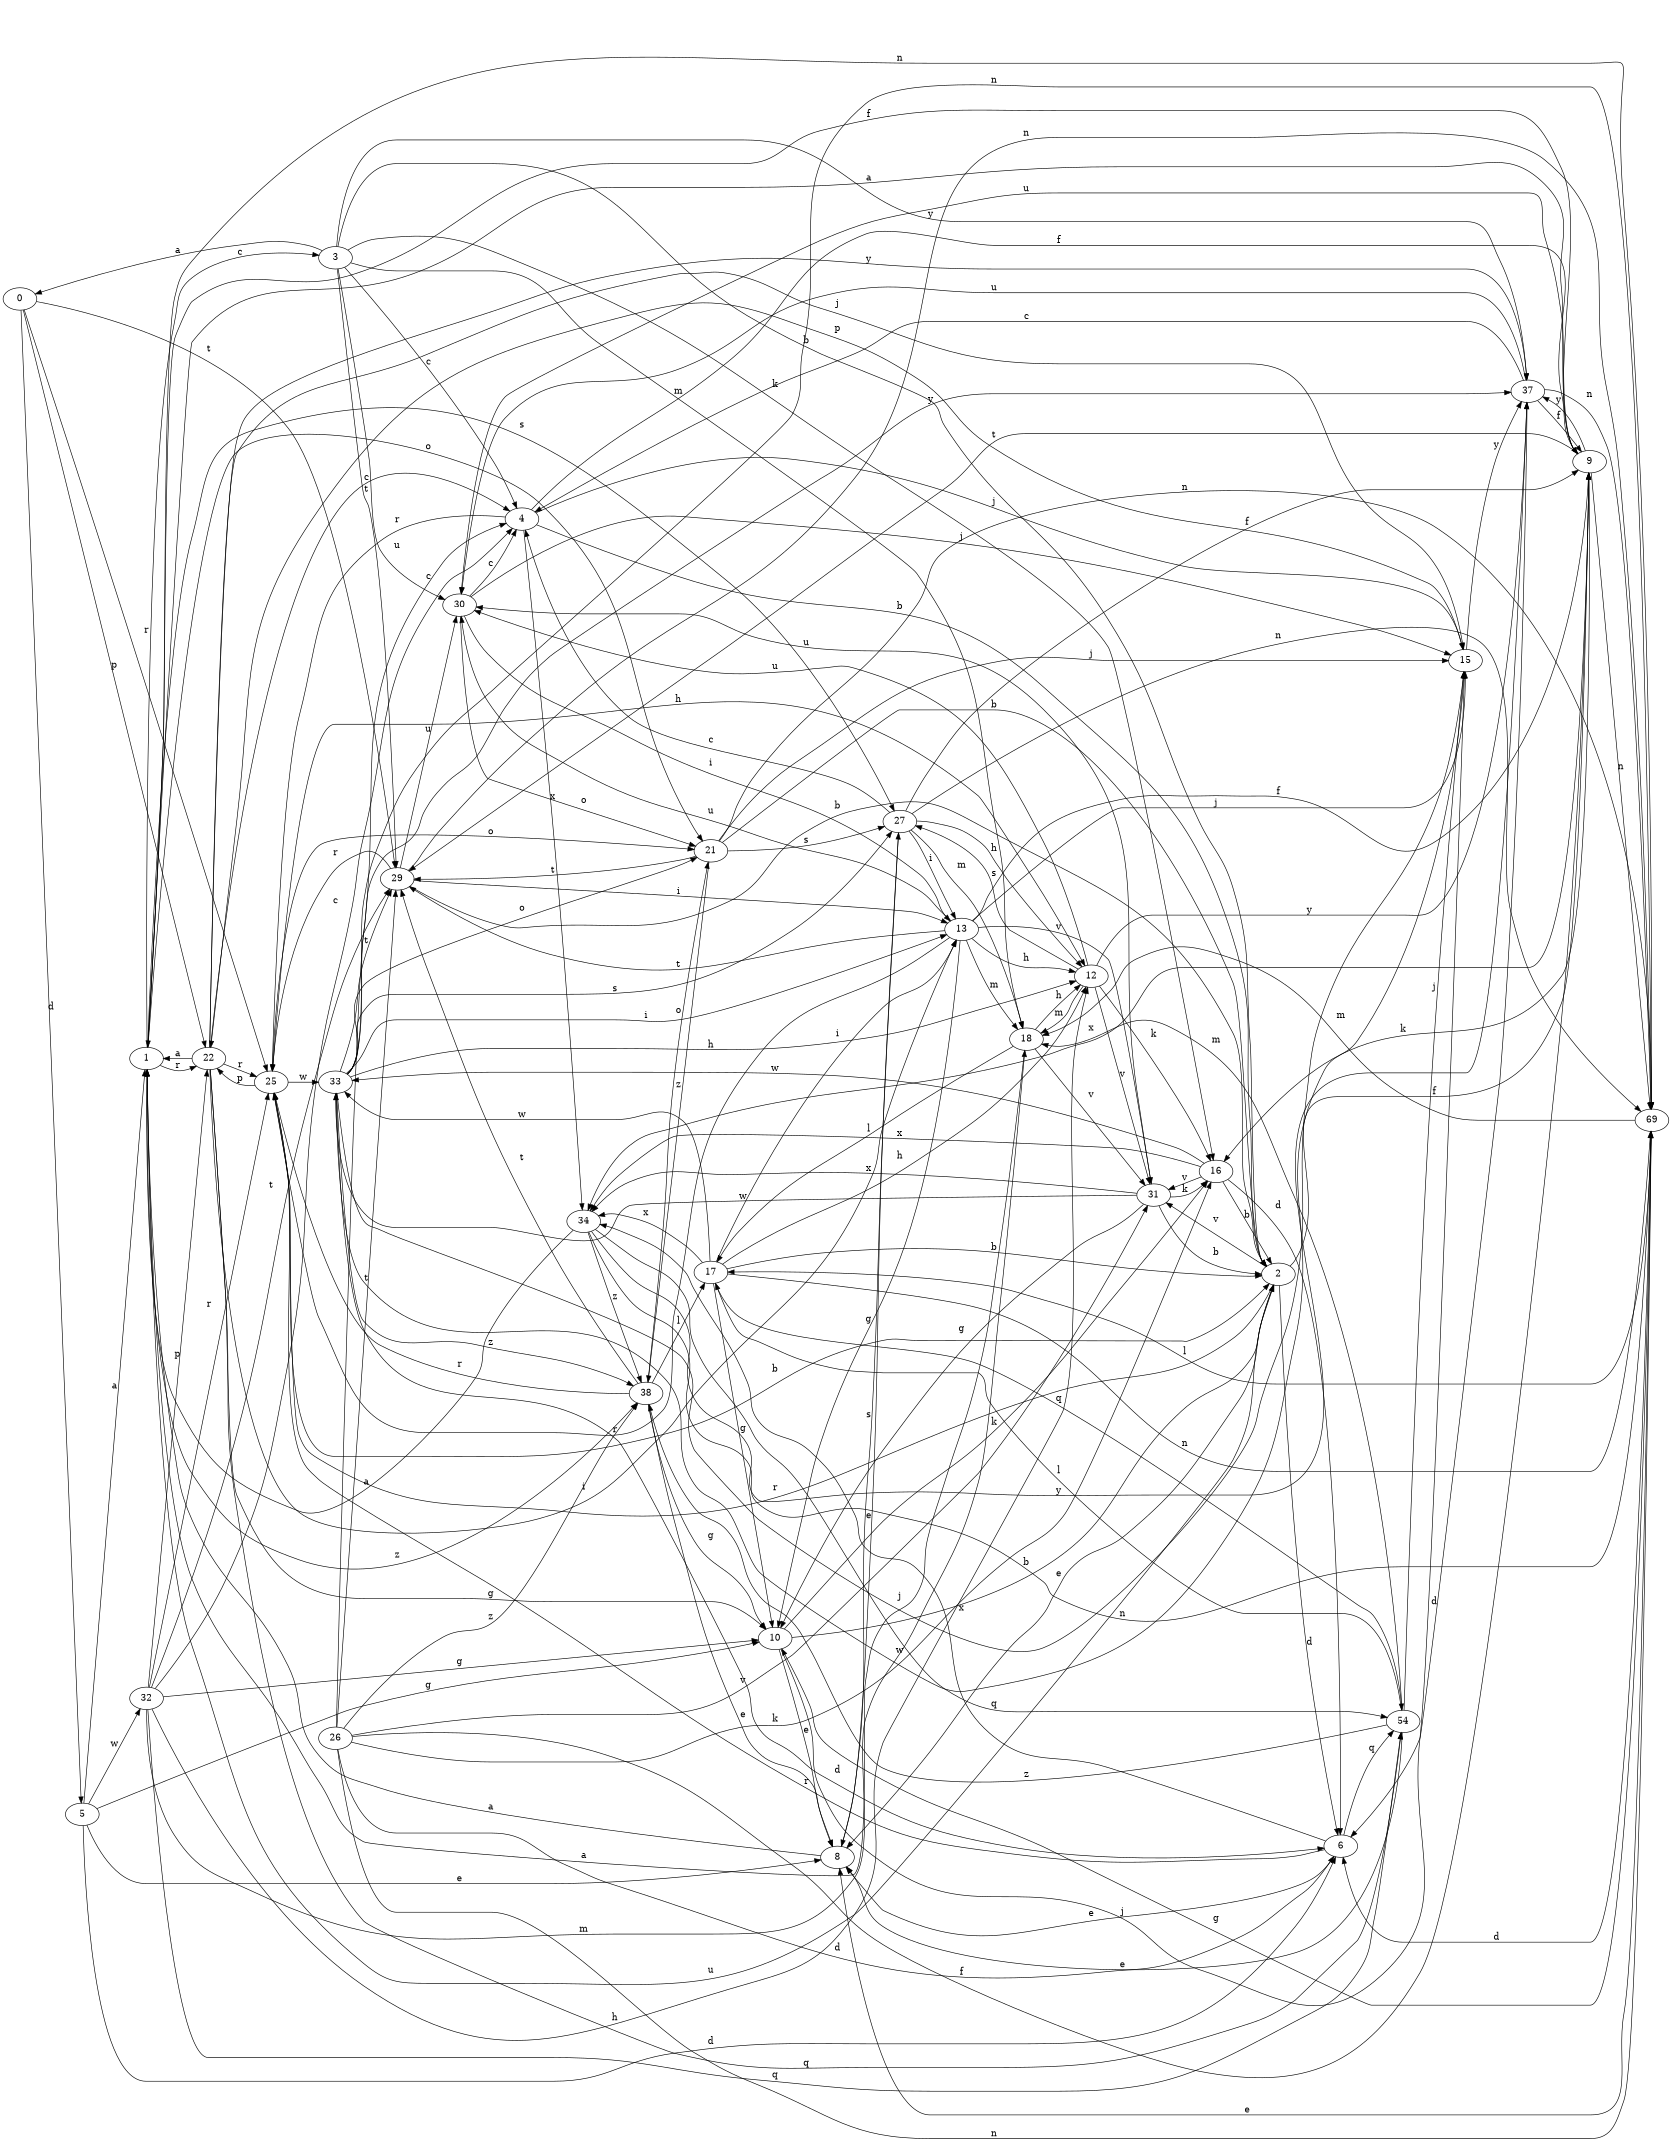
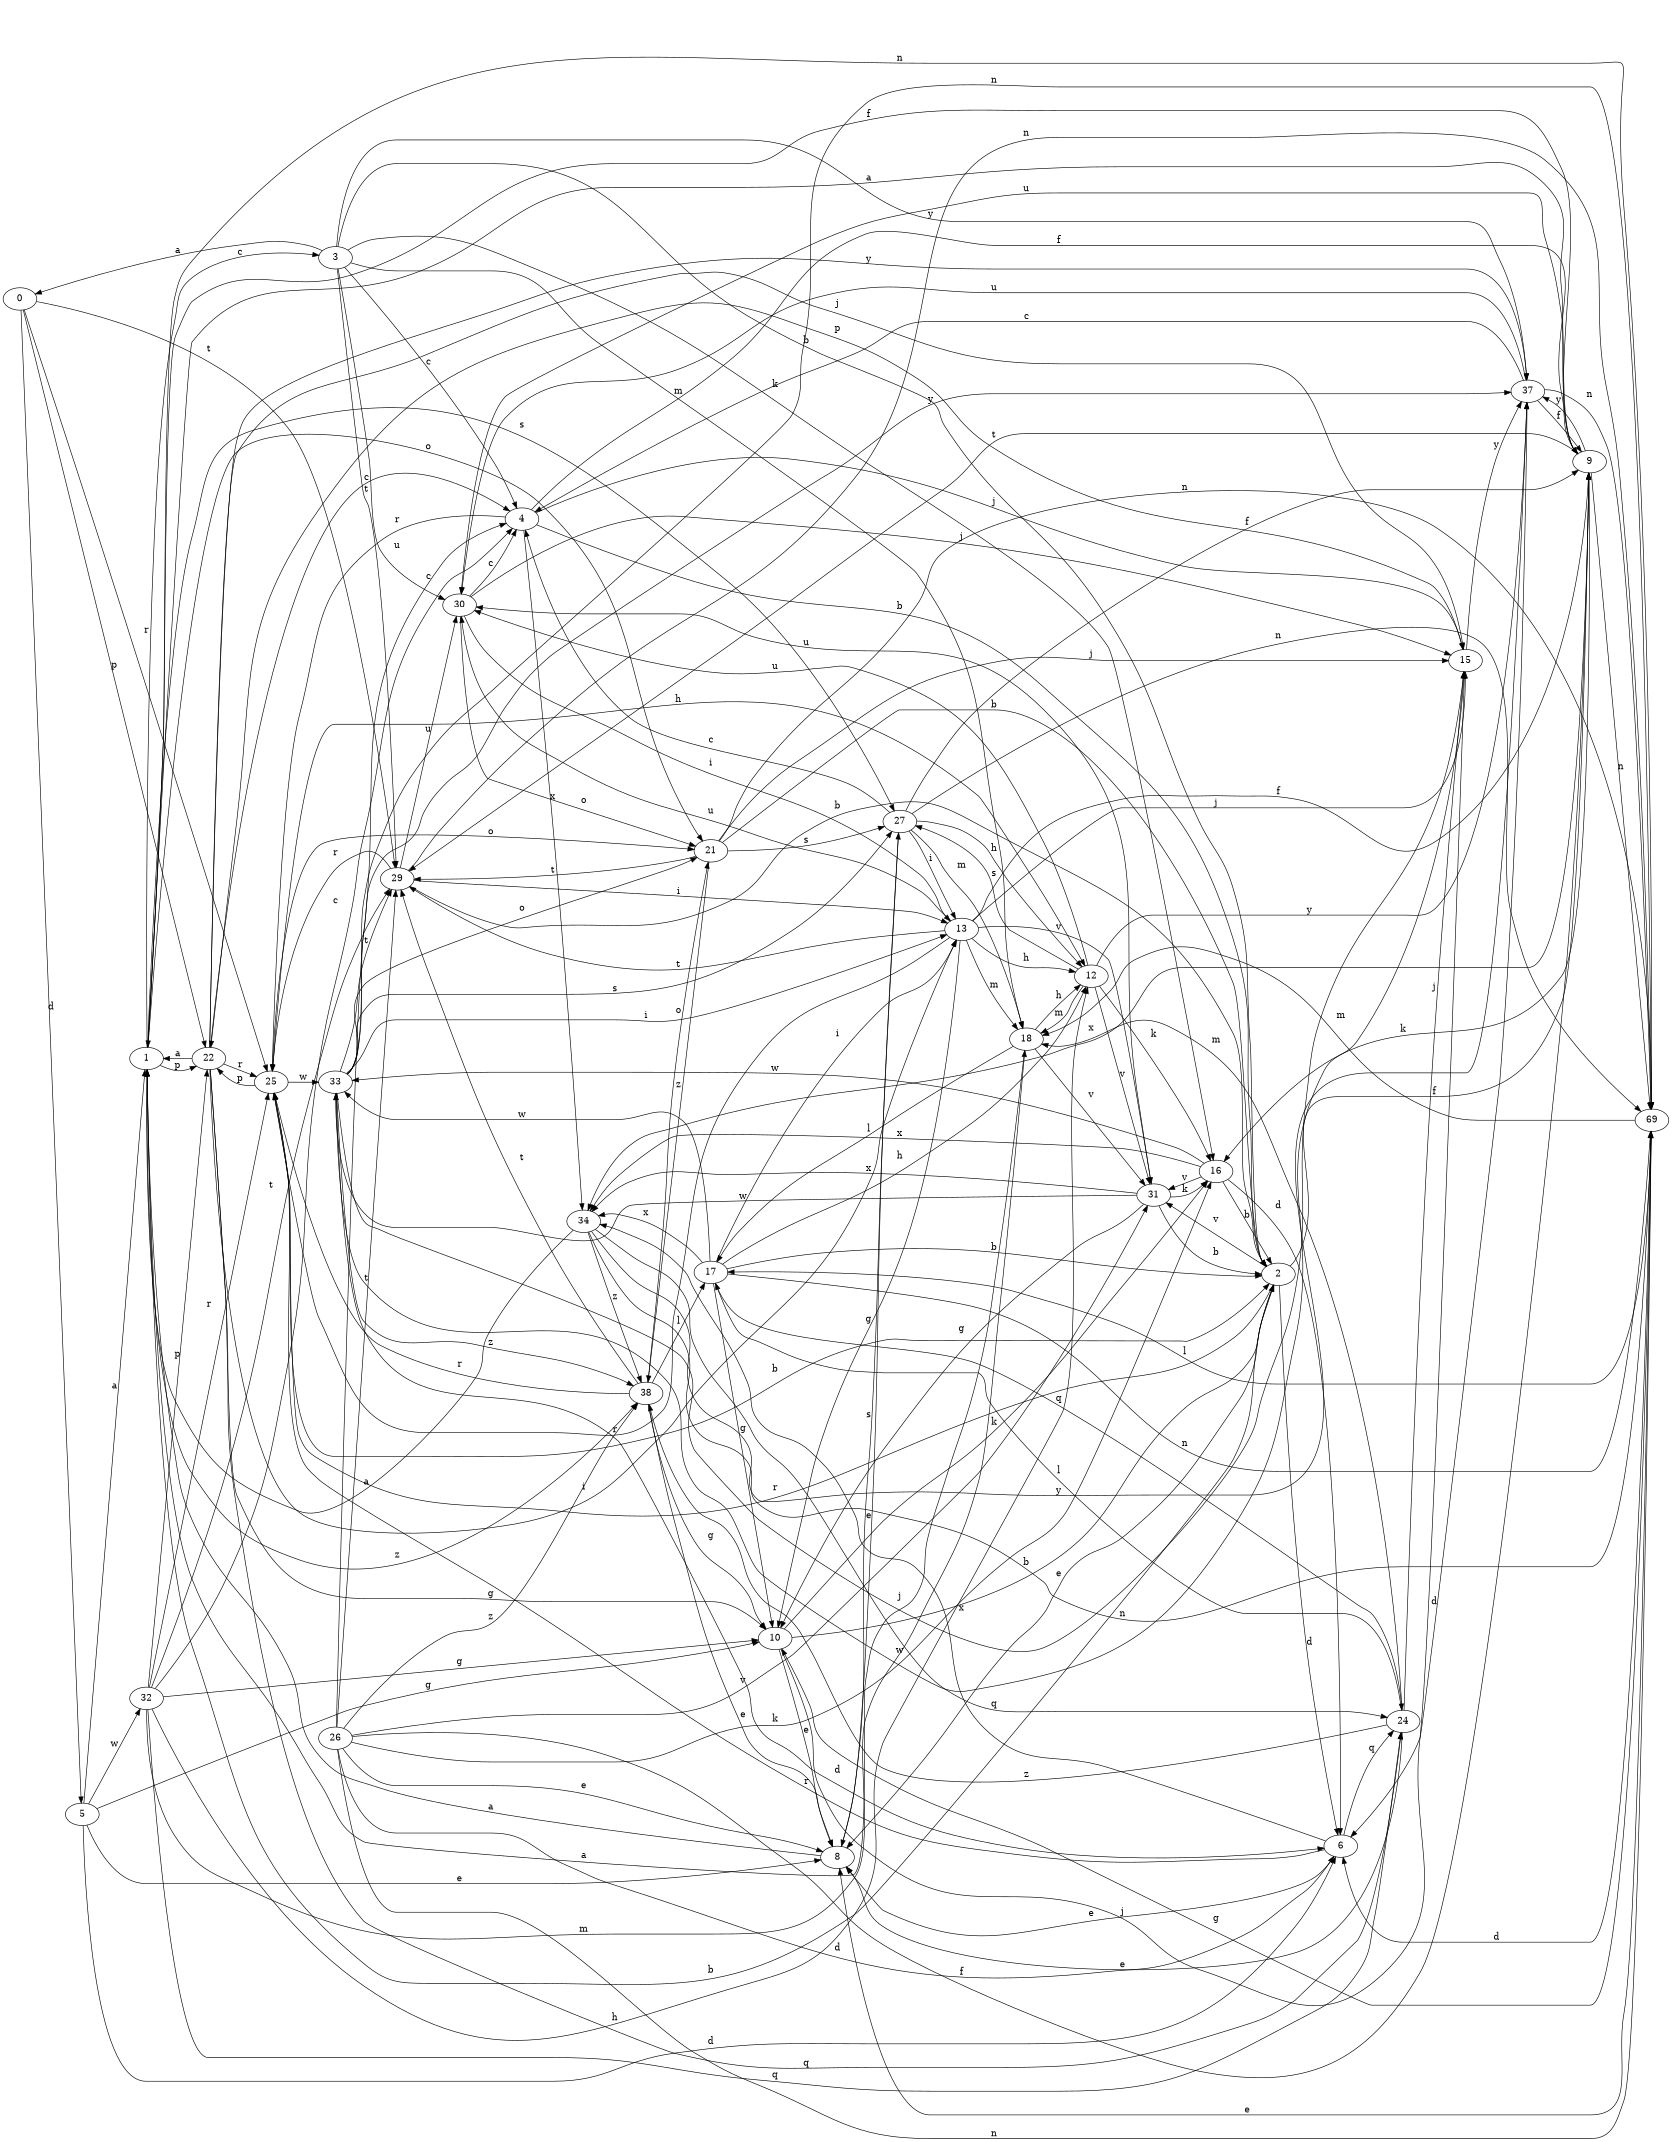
(712, 1050) -> none
(178, 1066) -> (178, 1066)
(1403, 1721) -> (1403, 1721)
none -> (576, 1793)
(711, 1971) -> (711, 1971)
